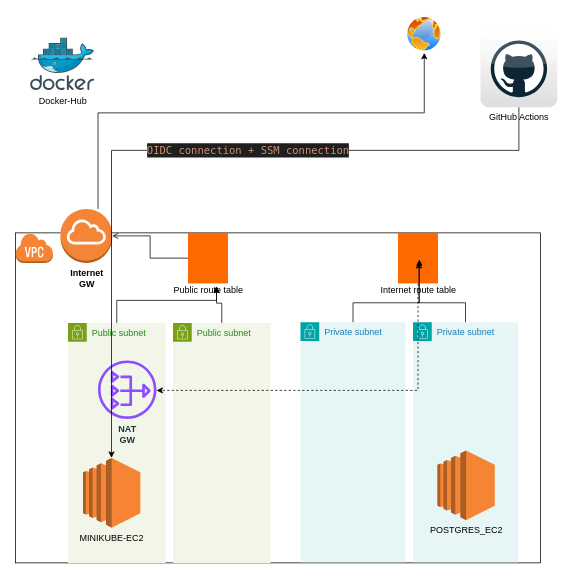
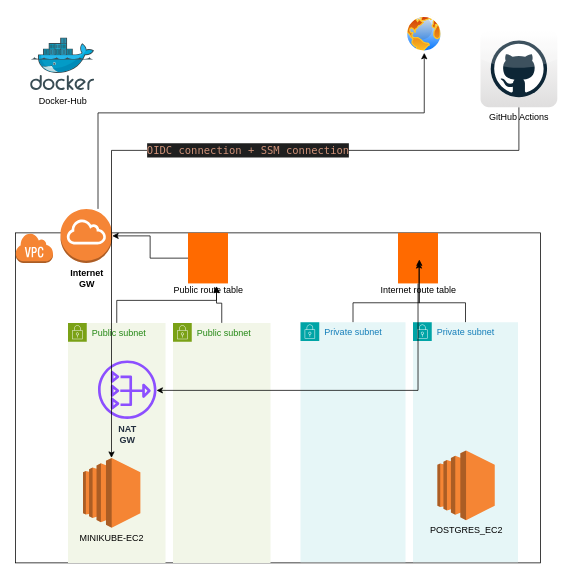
(117, 236) -> (118, 236)
(316, 390) -> (316, 390)
